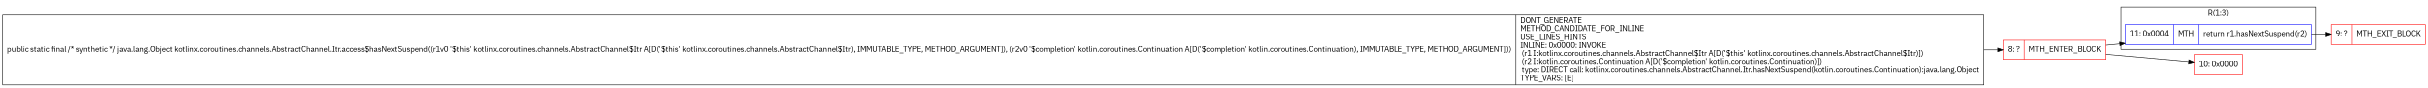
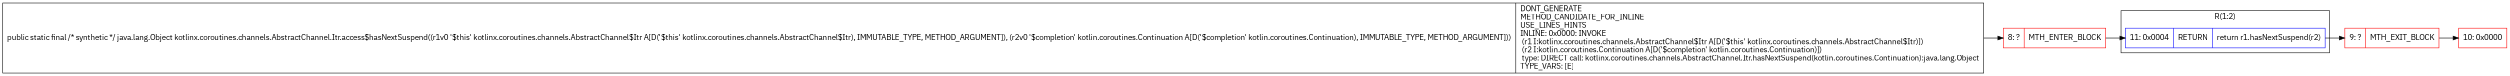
(2218, 13) -> (2225, 17)
(2186, 34) -> (2193, 38)
(2147, 58) -> (2446, 38)
